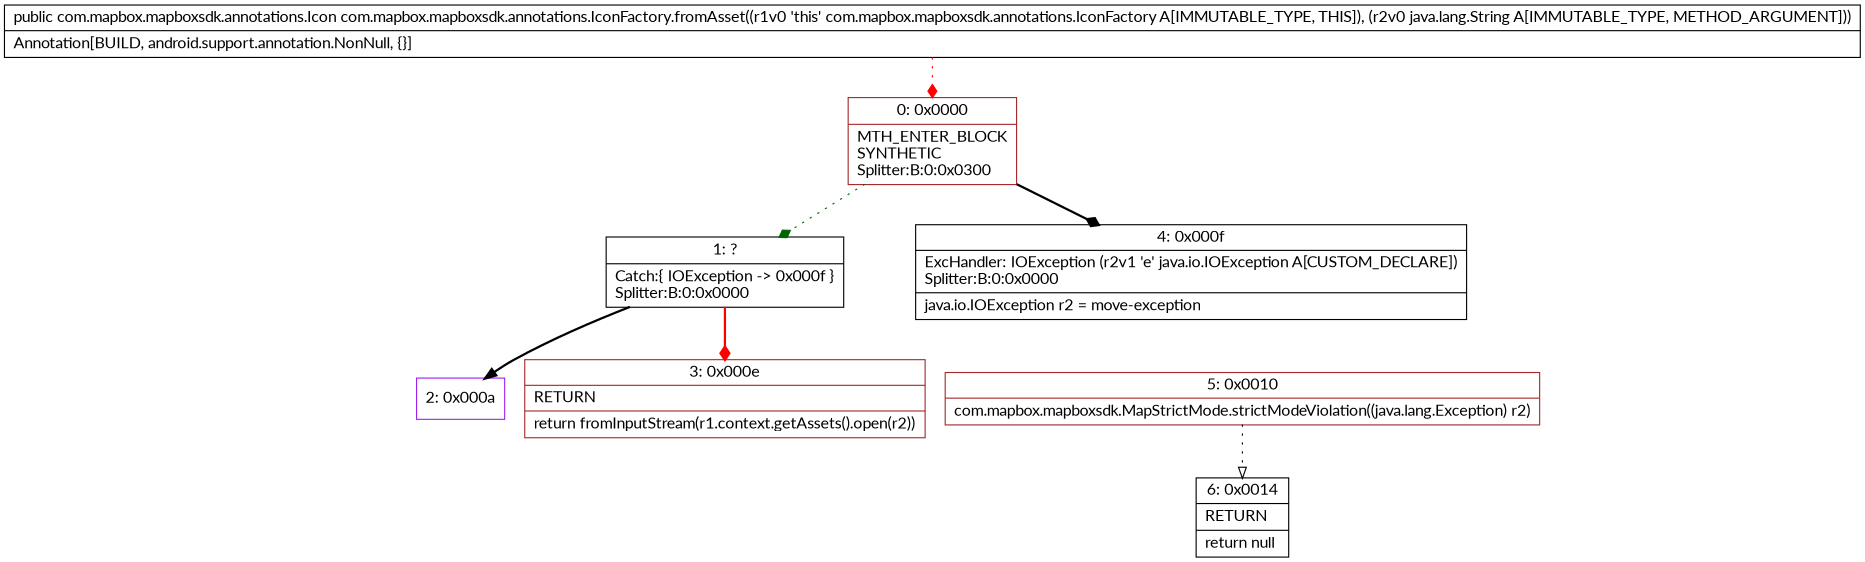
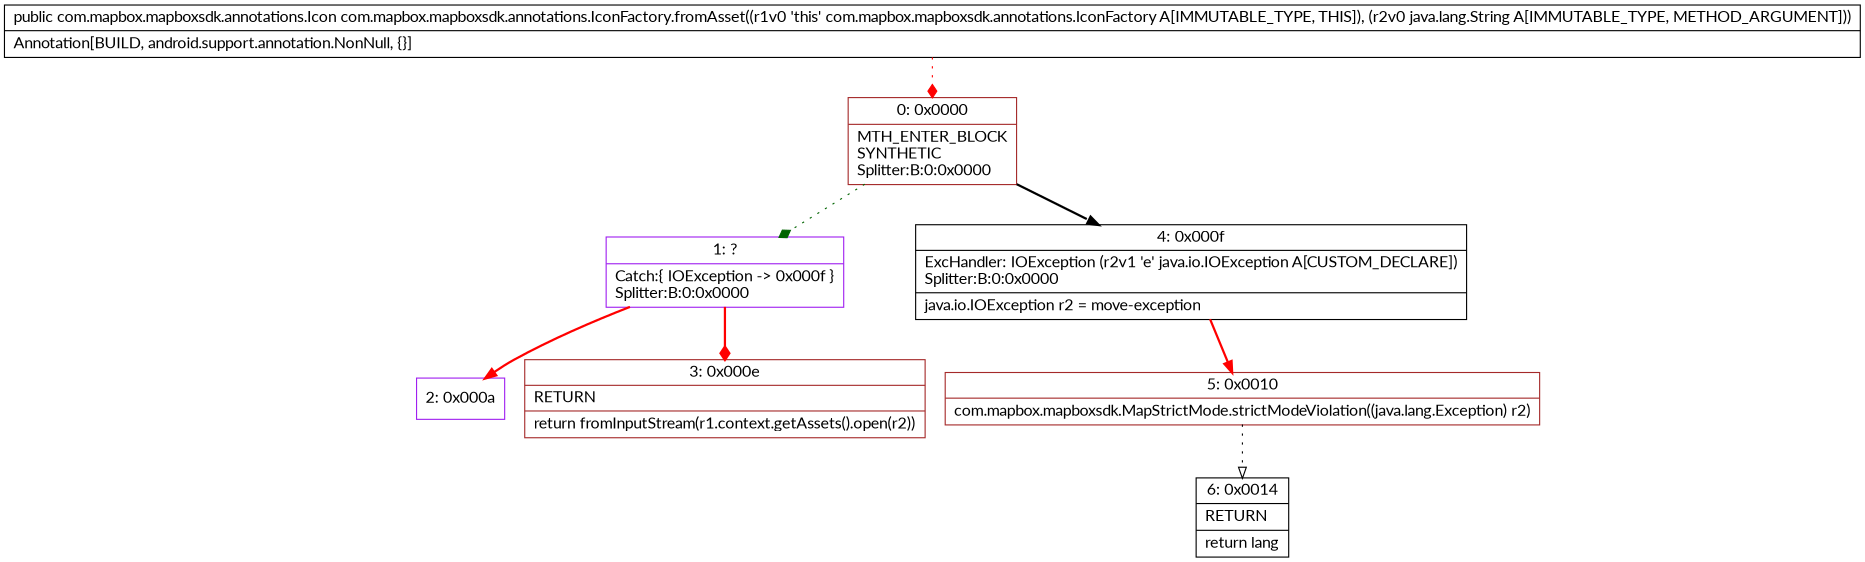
(925, 171) -> (925, 171)
(1052, 202) -> (1052, 202)
(725, 272) -> (725, 272)
(560, 336) -> (560, 336)
none -> (1219, 341)
(1240, 543) -> (1242, 543)
